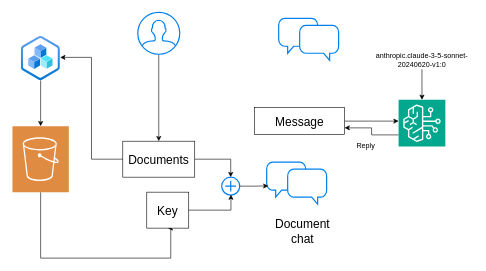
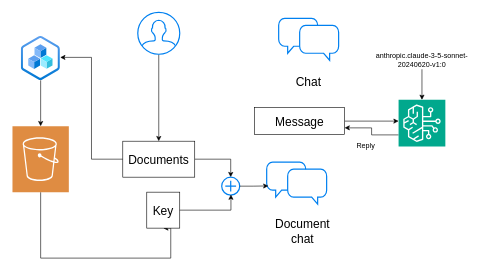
none -> (309, 81)
(168, 210) -> (163, 210)
